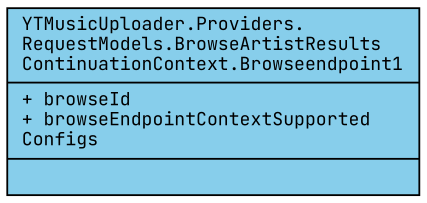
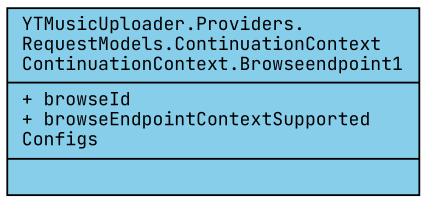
(202, 44) -> (202, 44)
